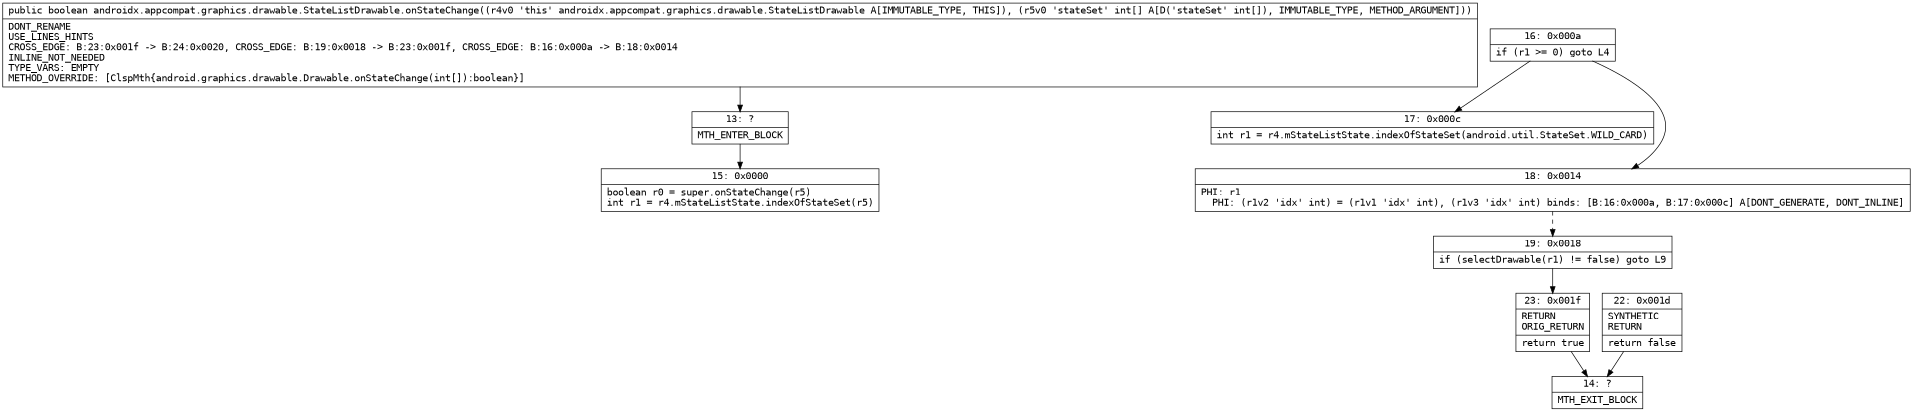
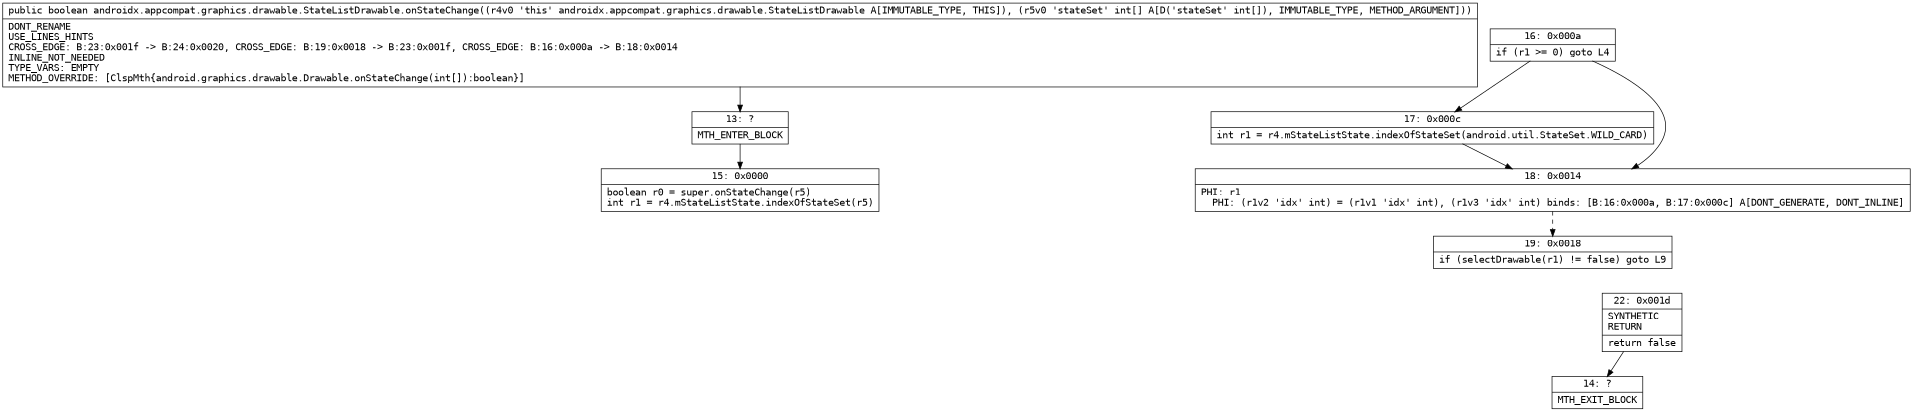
none -> (1484, 155)
(1553, 322) -> none
